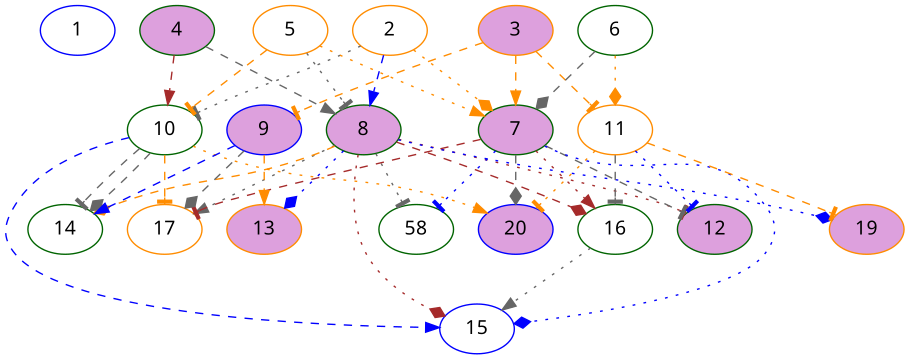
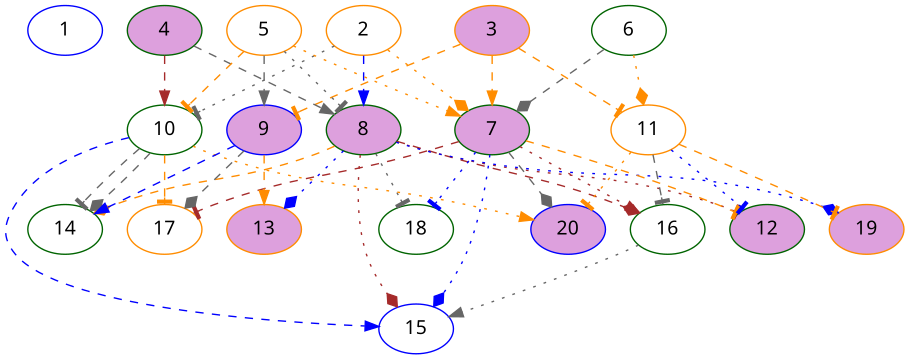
none -> (264, 71)
(612, 178) -> (604, 165)
(255, 184) -> none
(416, 229) -> (416, 229)
